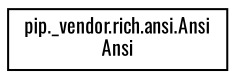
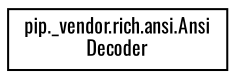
(118, 40) -> (118, 40)
